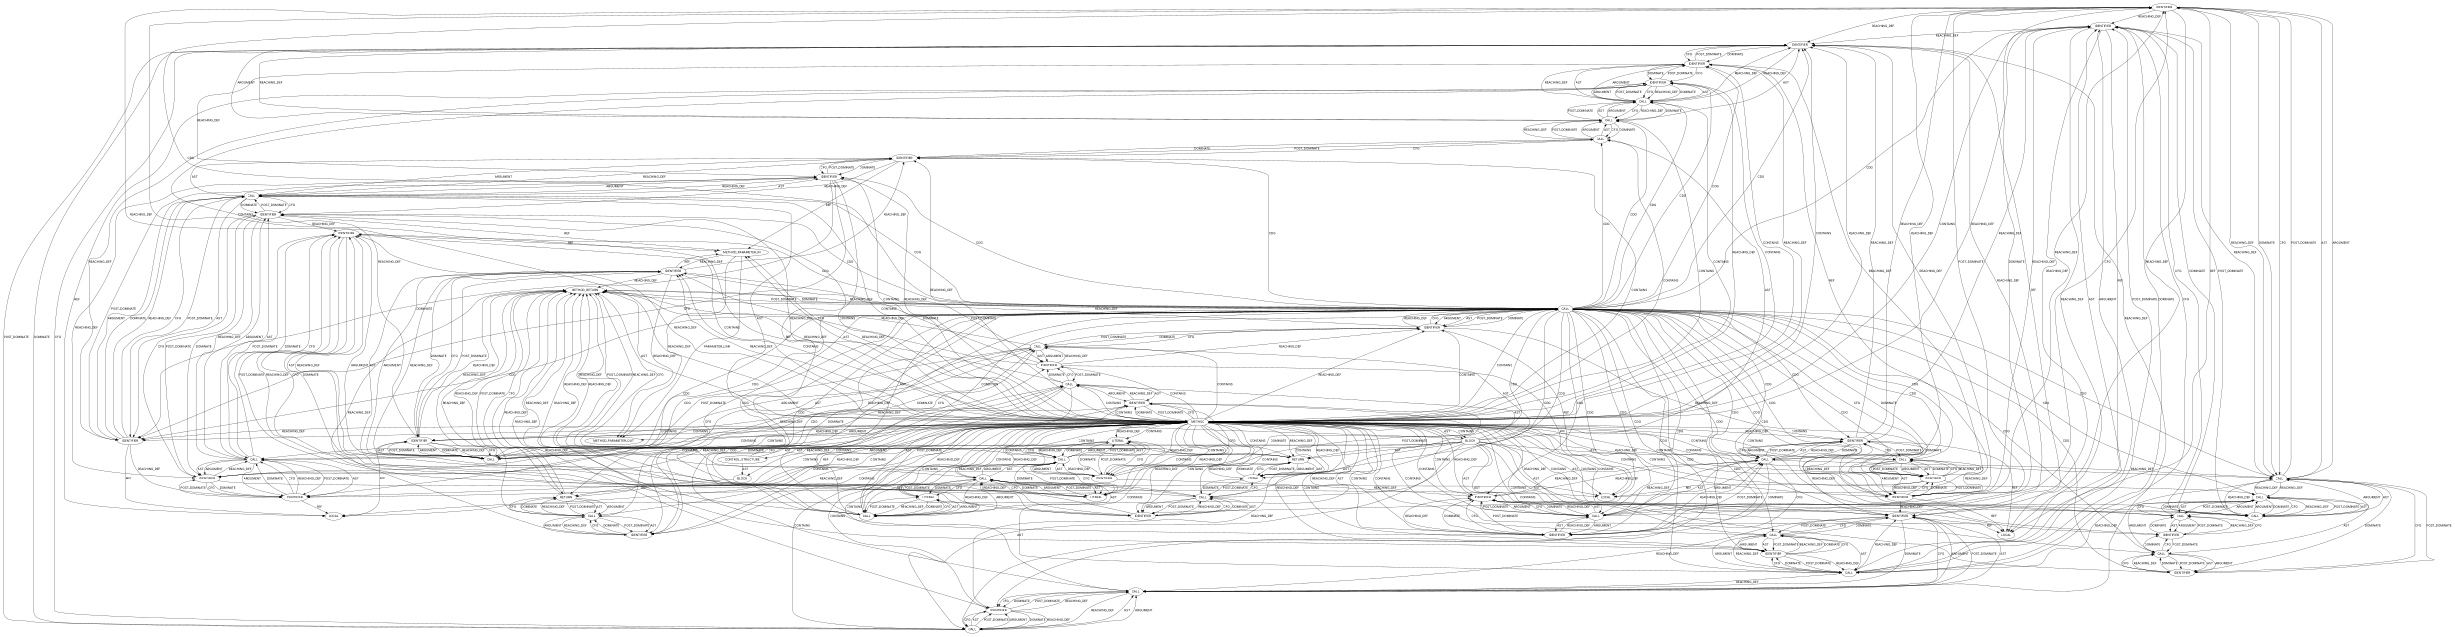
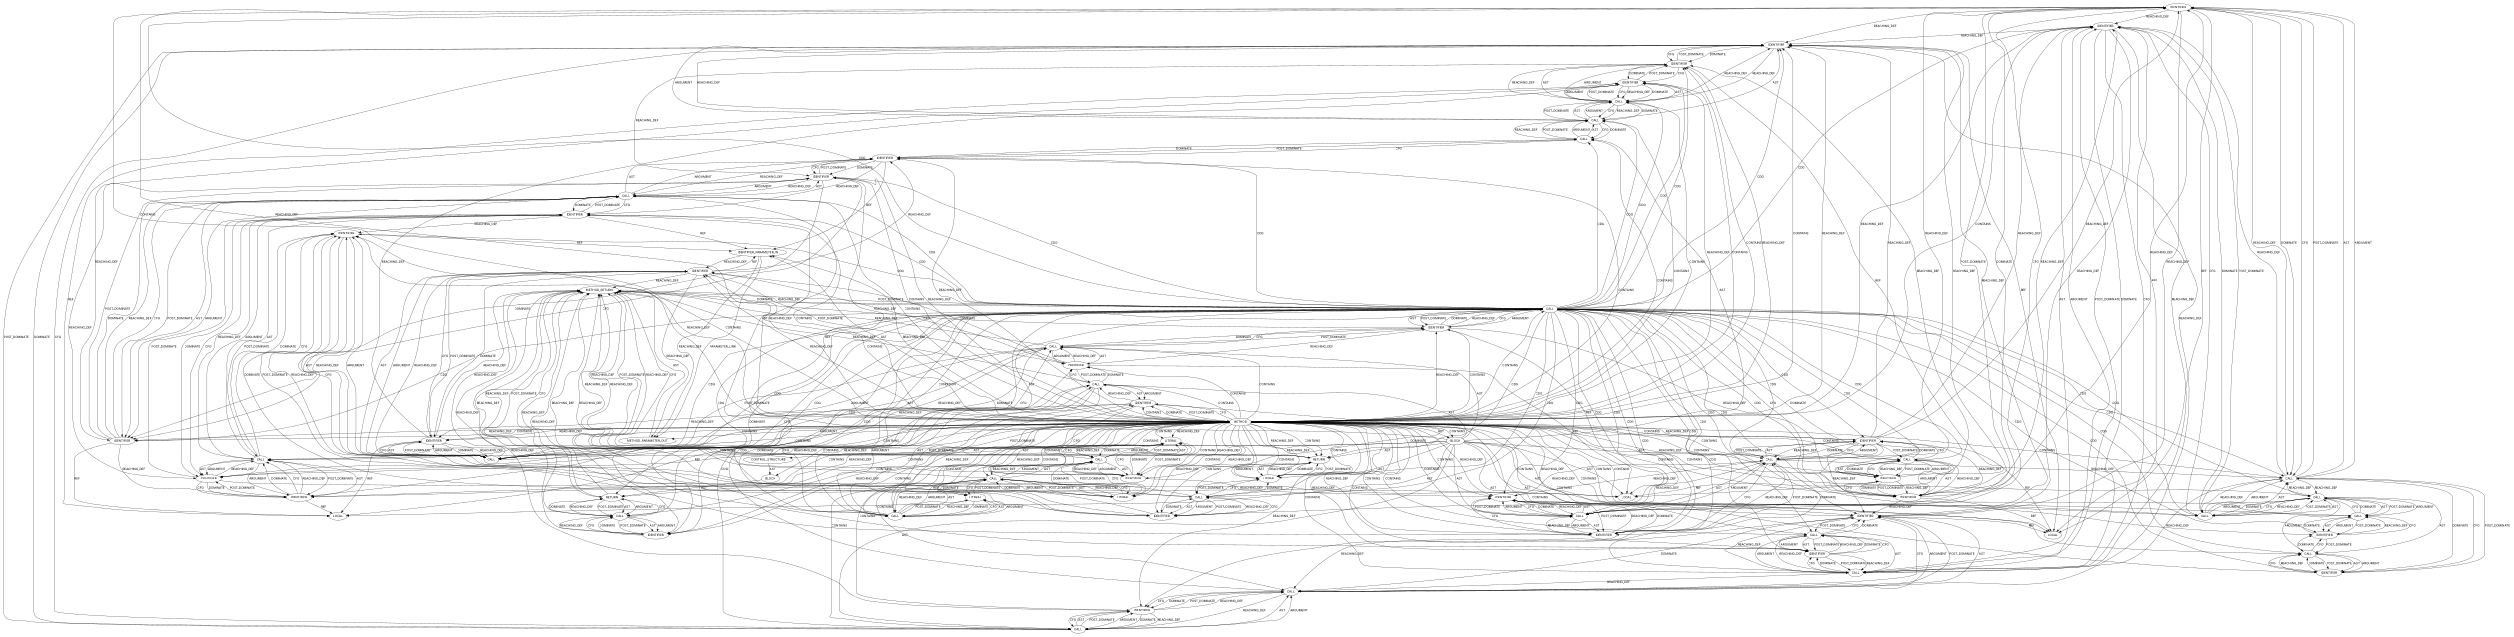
(742, 252) -> (758, 252)
(708, 384) -> (661, 362)
